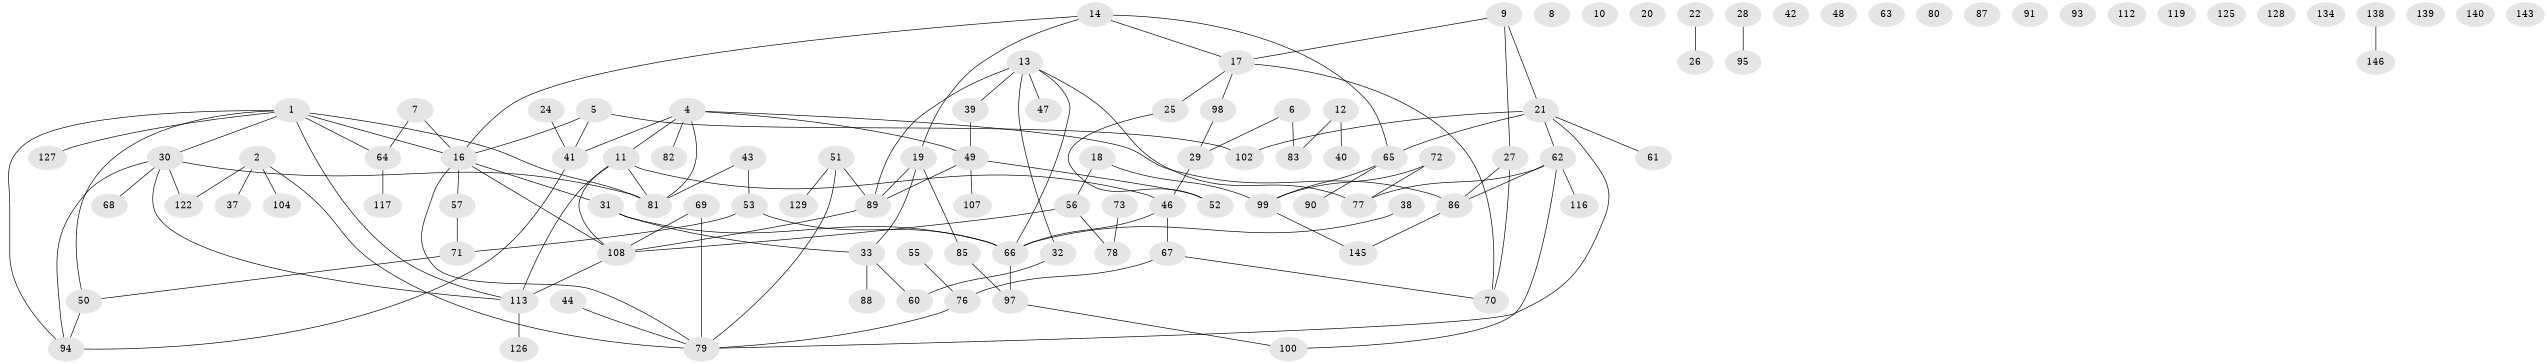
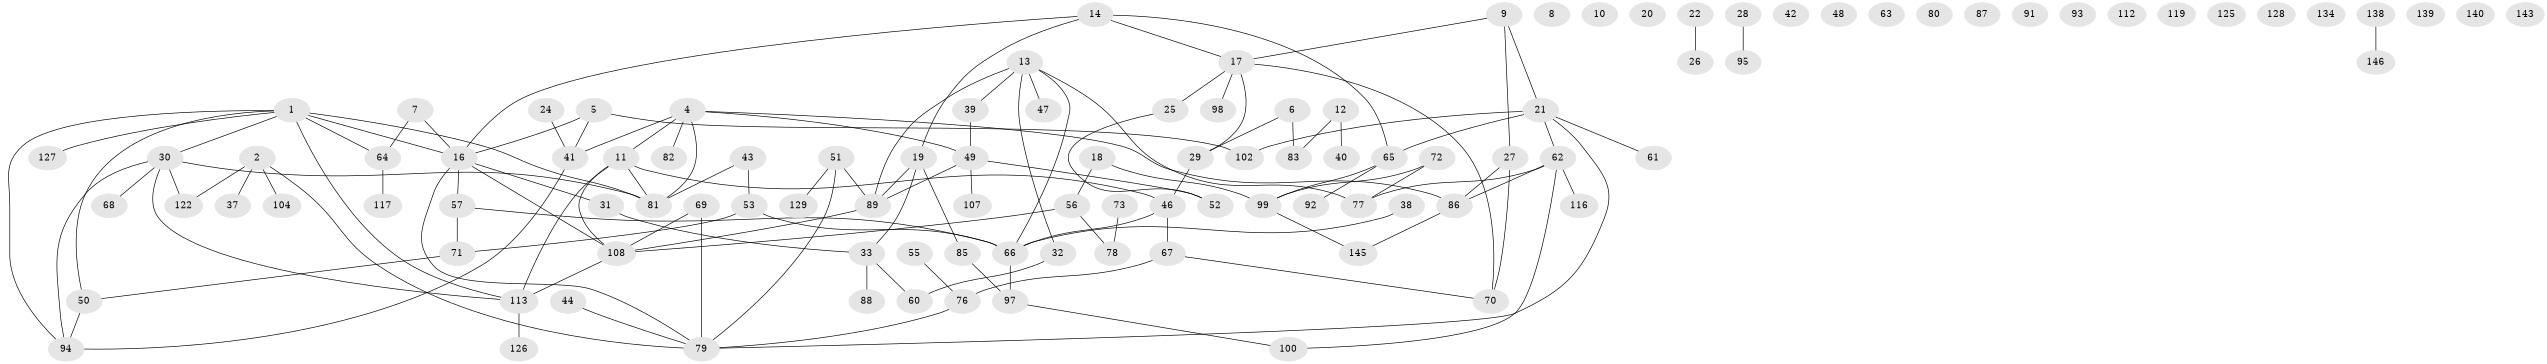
(1207, 134) -> (1243, 120)
(1311, 206) -> (1311, 206)
(808, 230) -> (737, 220)
